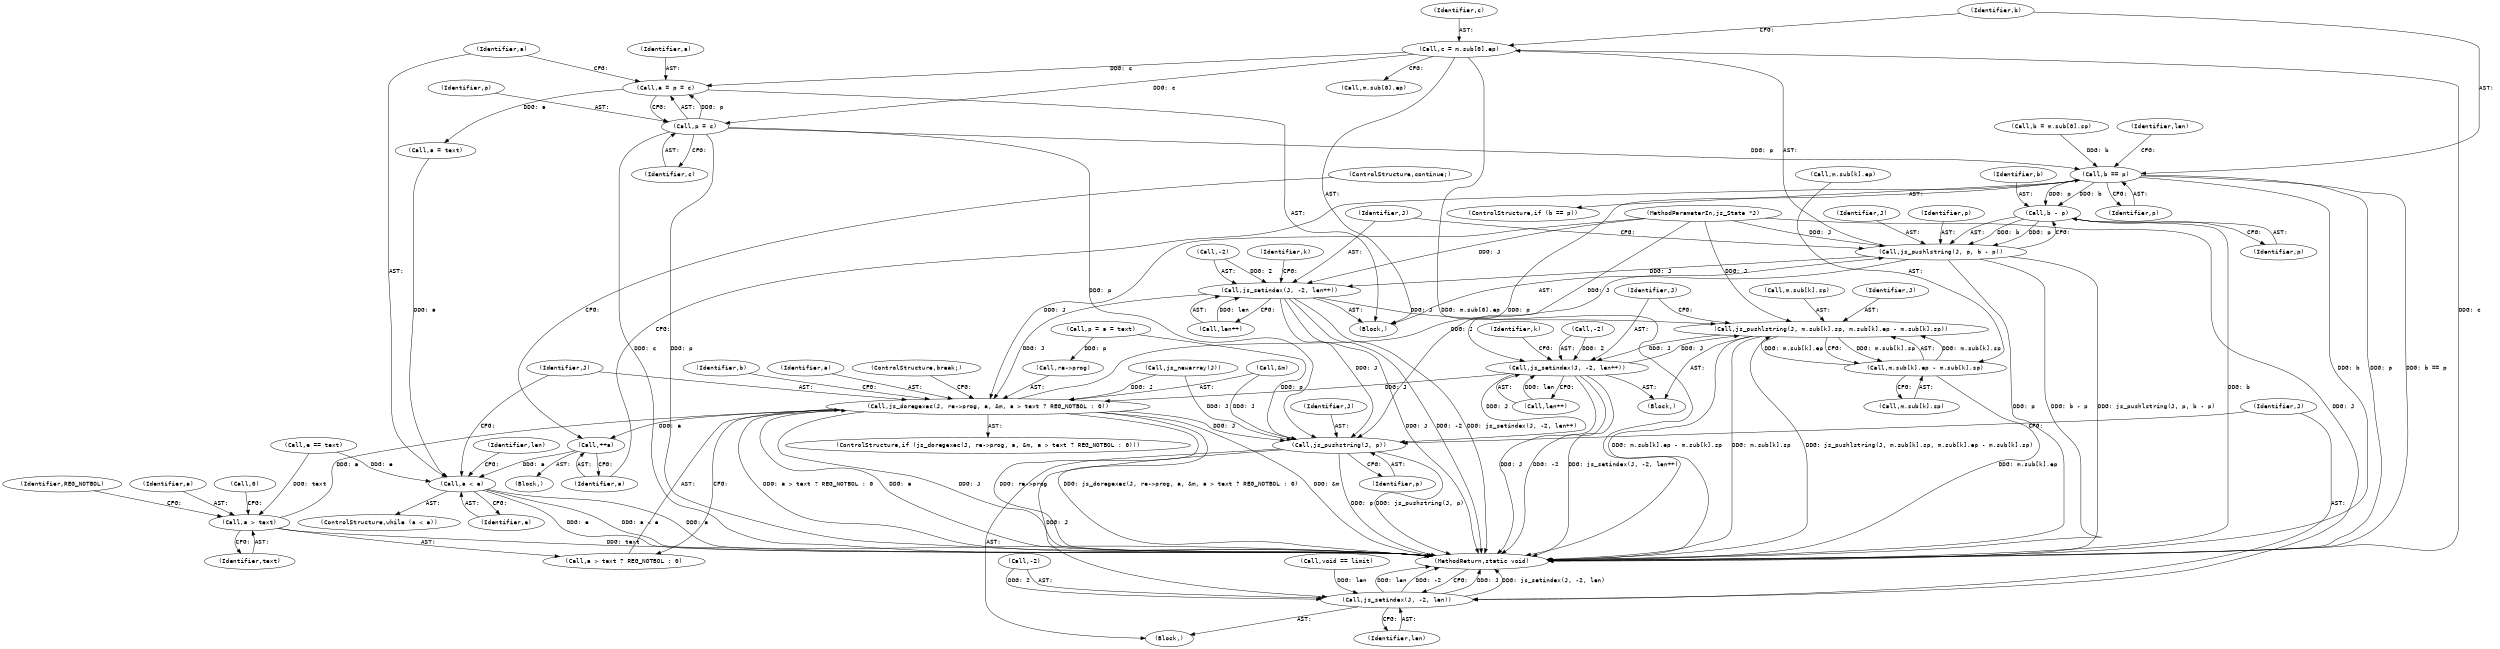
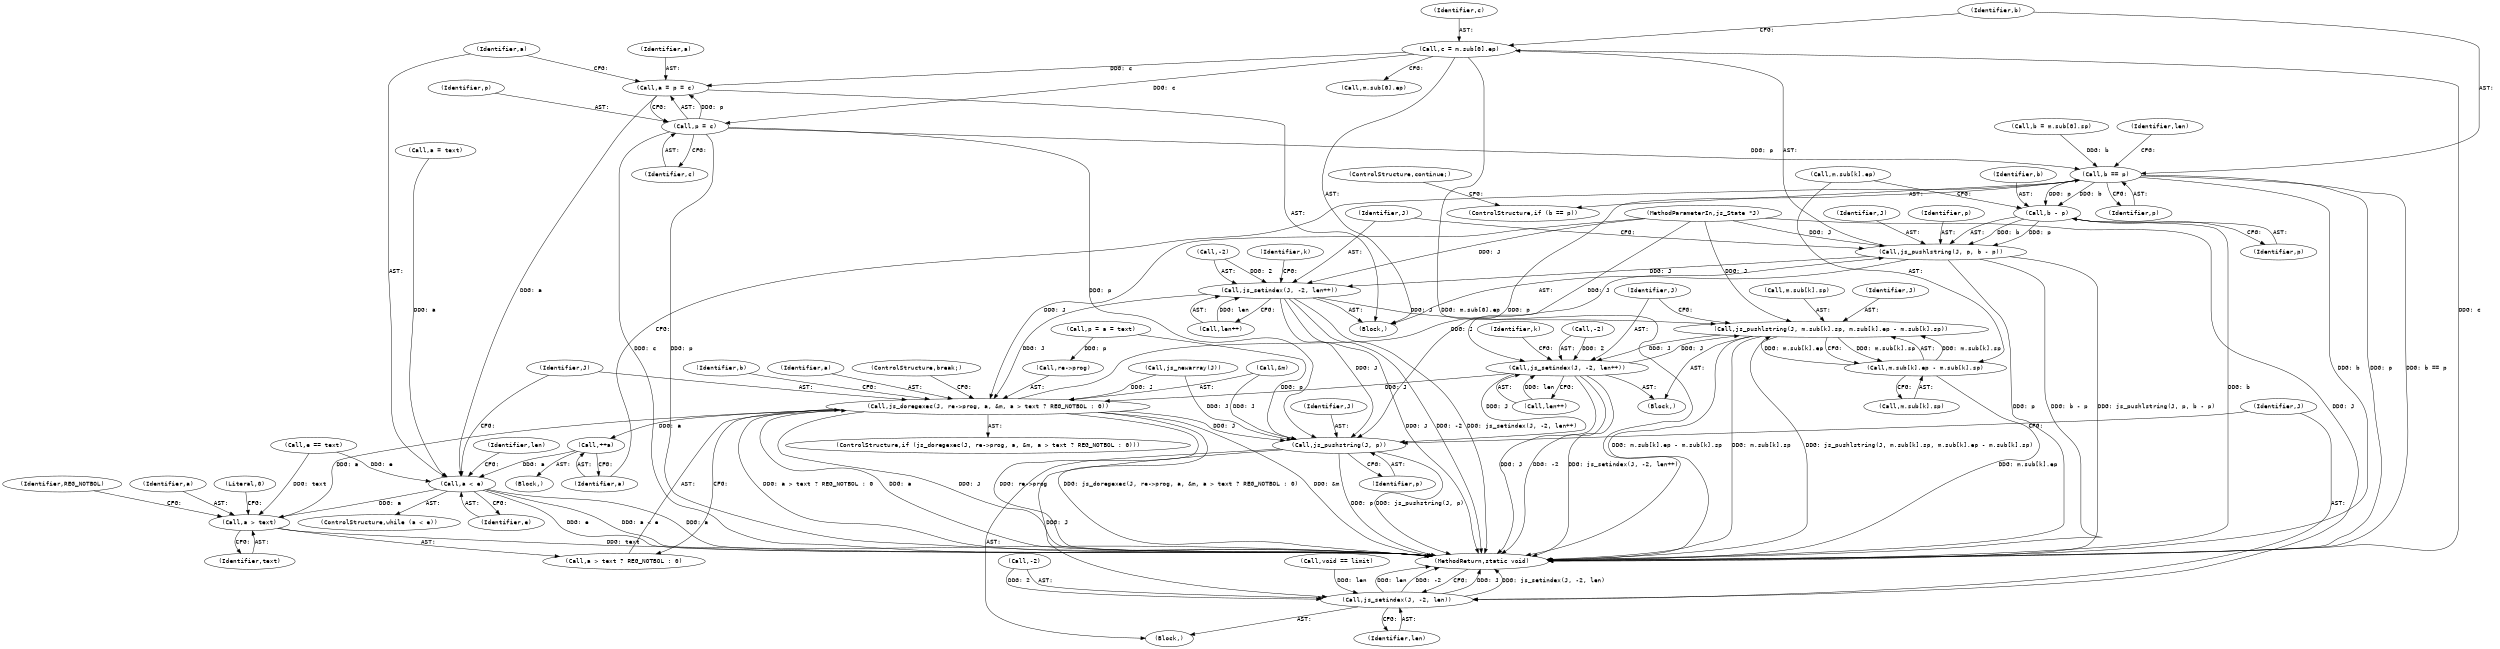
(532, 102) -> (528, 269)
(861, 226) -> (1459, 193)
(2042, 243) -> (1953, 195)
(245, 484) -> (245, 484)
none -> (360, 504)
